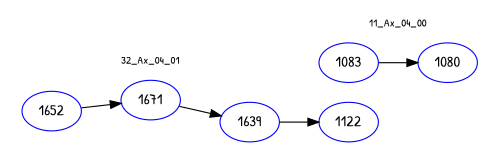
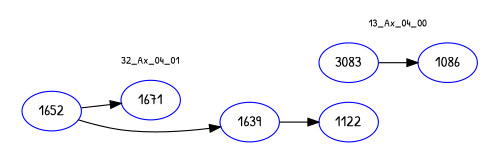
(398, 24) -> (398, 24)
(349, 63) -> (349, 63)
(448, 63) -> (448, 63)
(195, 110) -> (143, 132)
